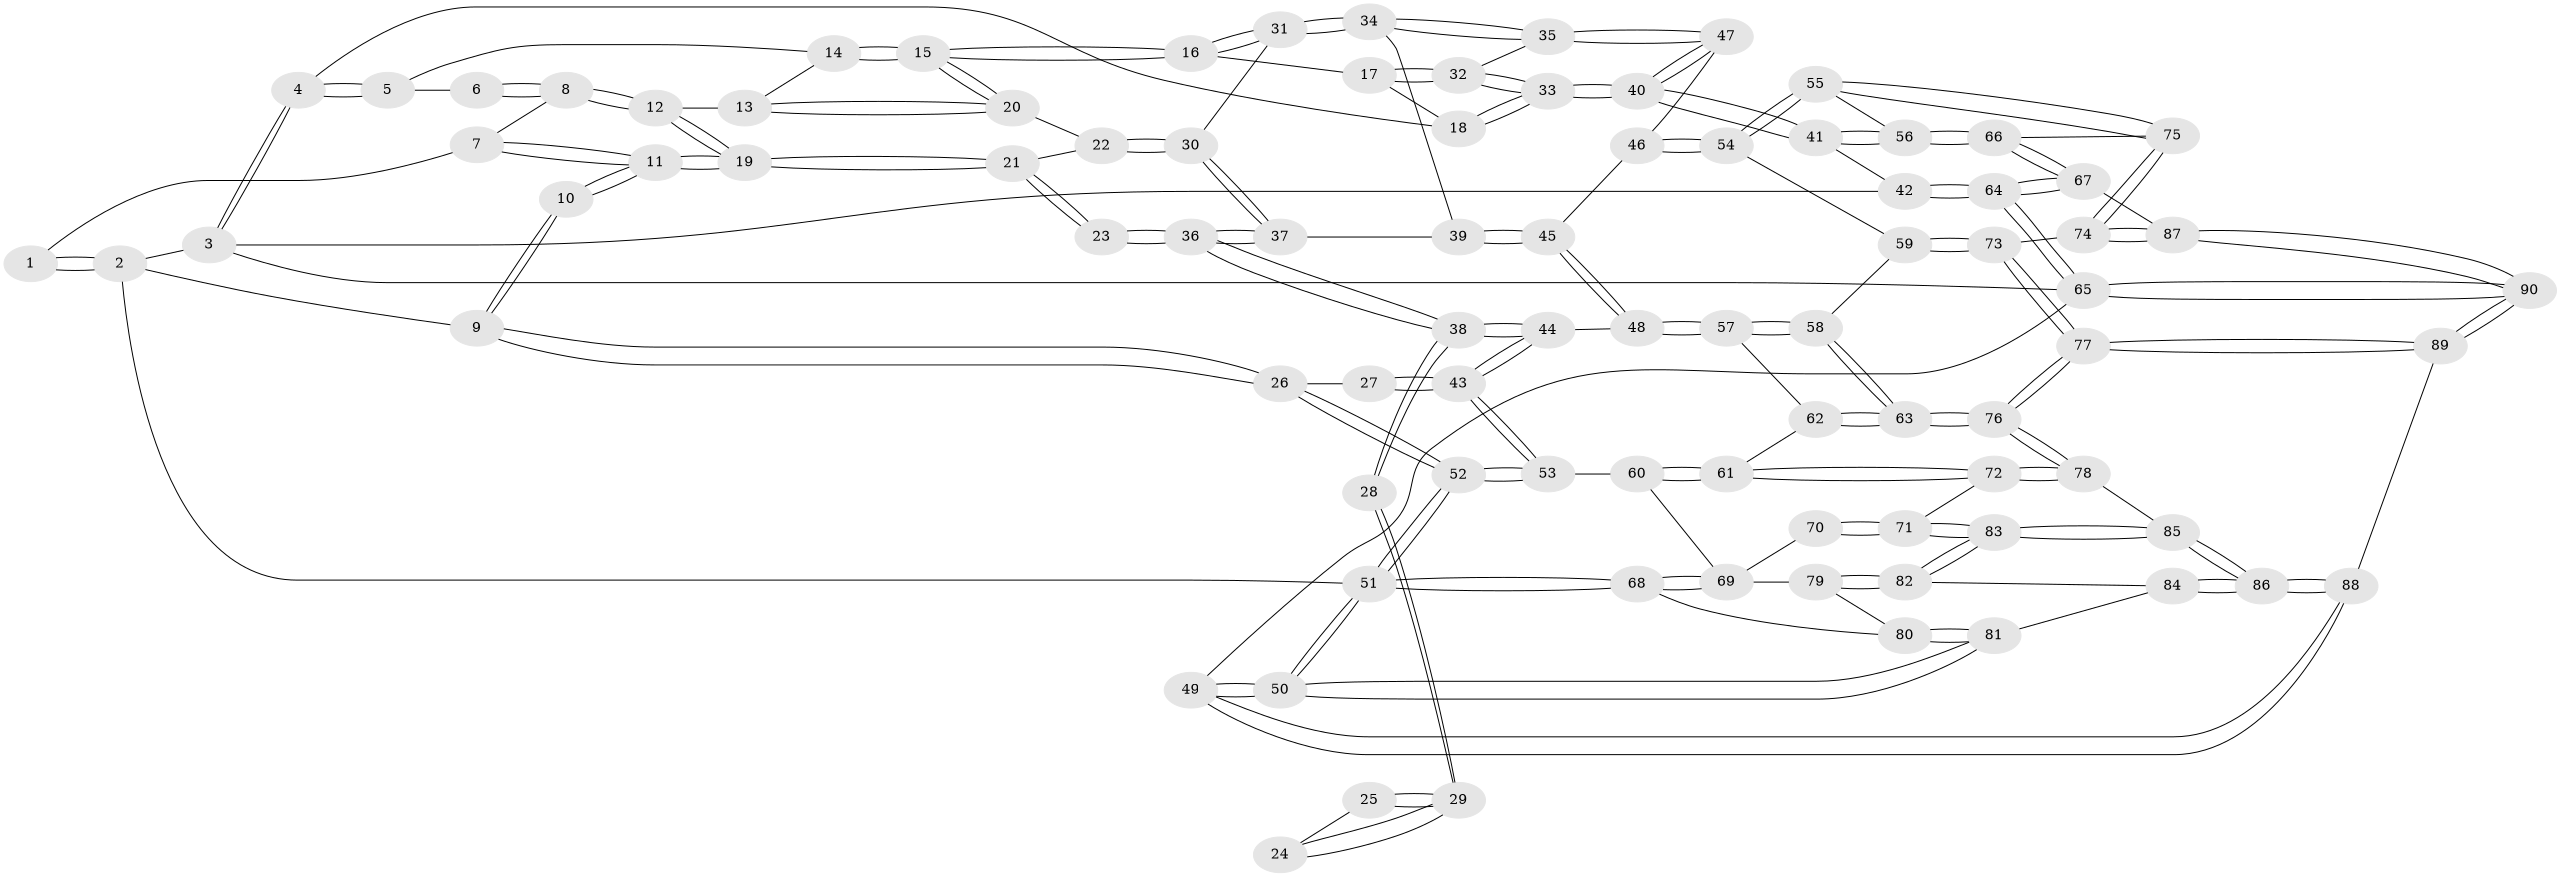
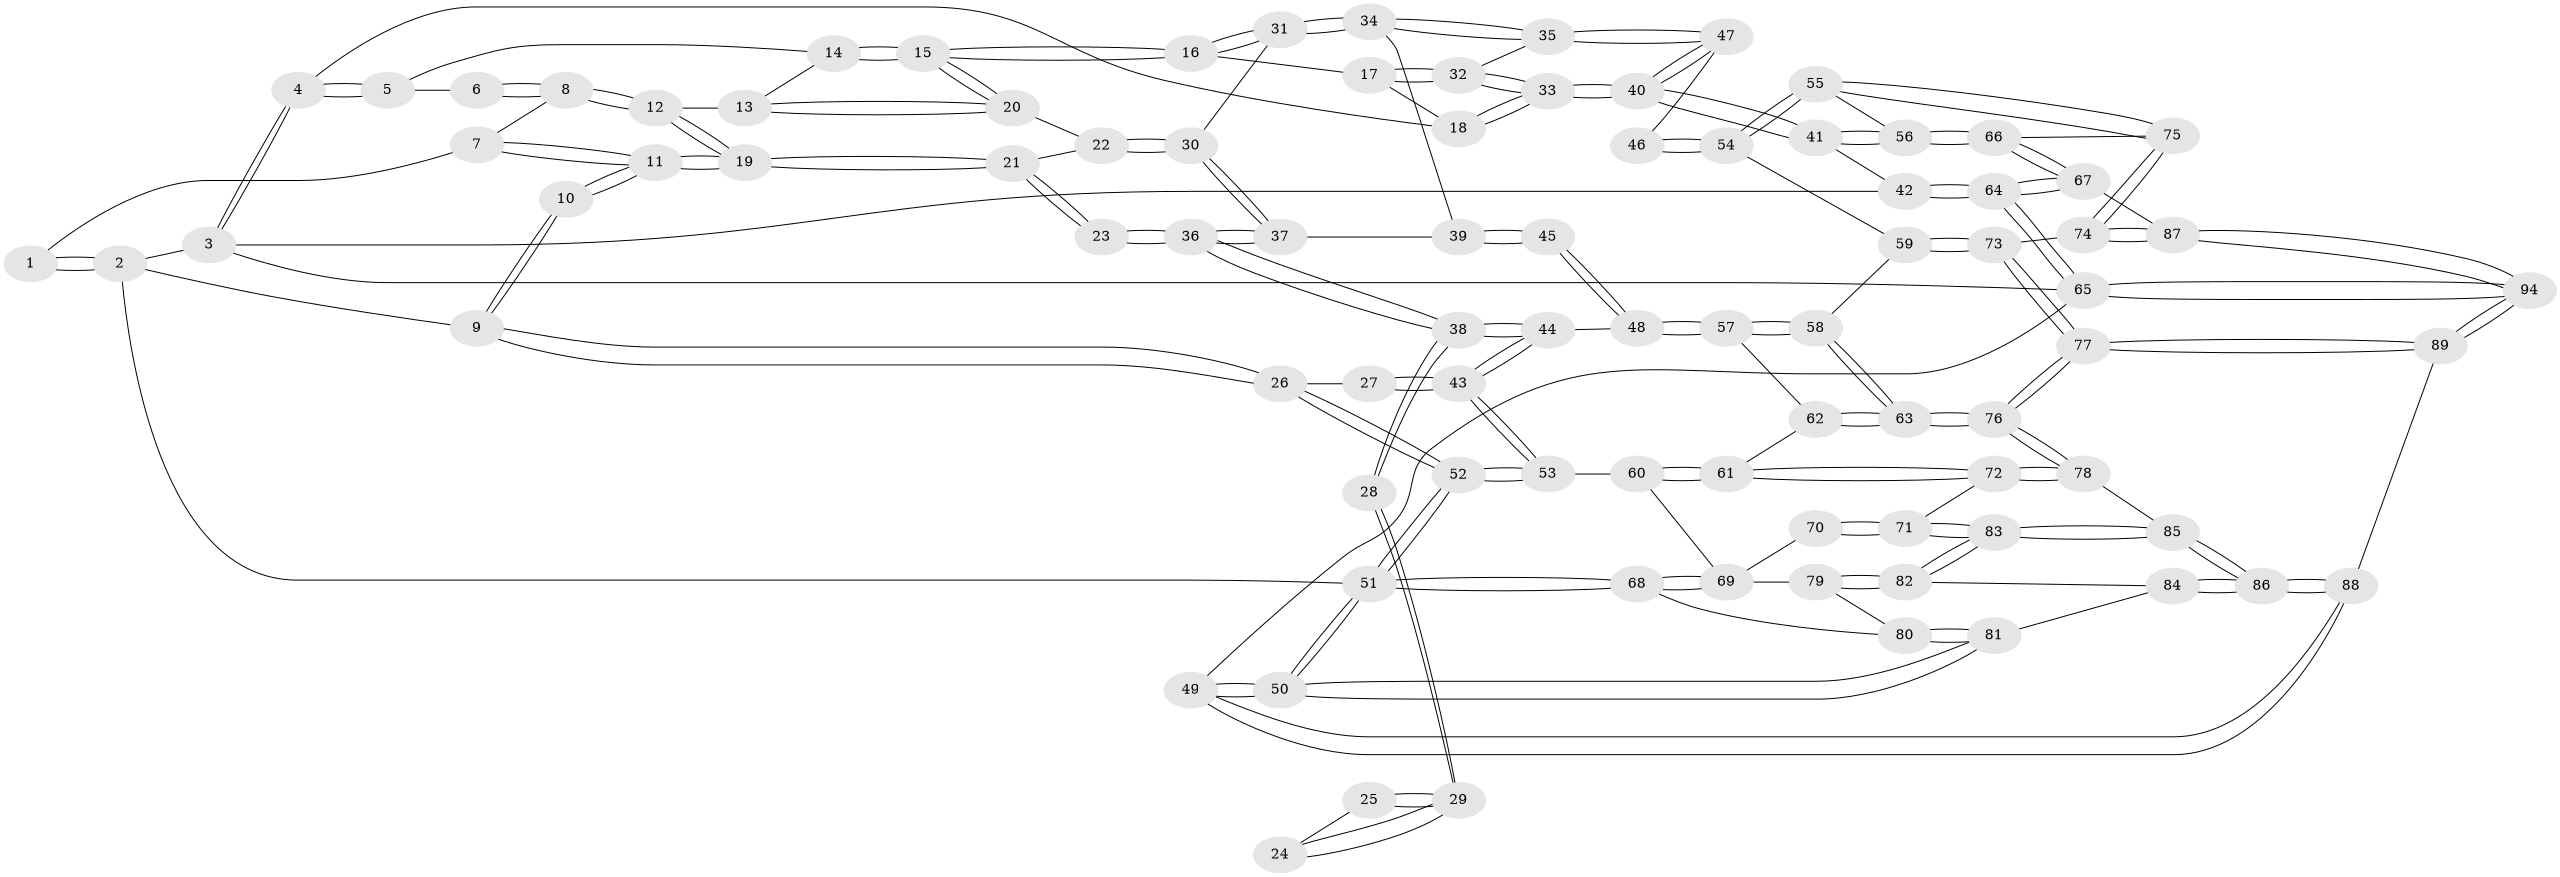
(1587, 197) -> none
(2530, 291) -> (2530, 291)
